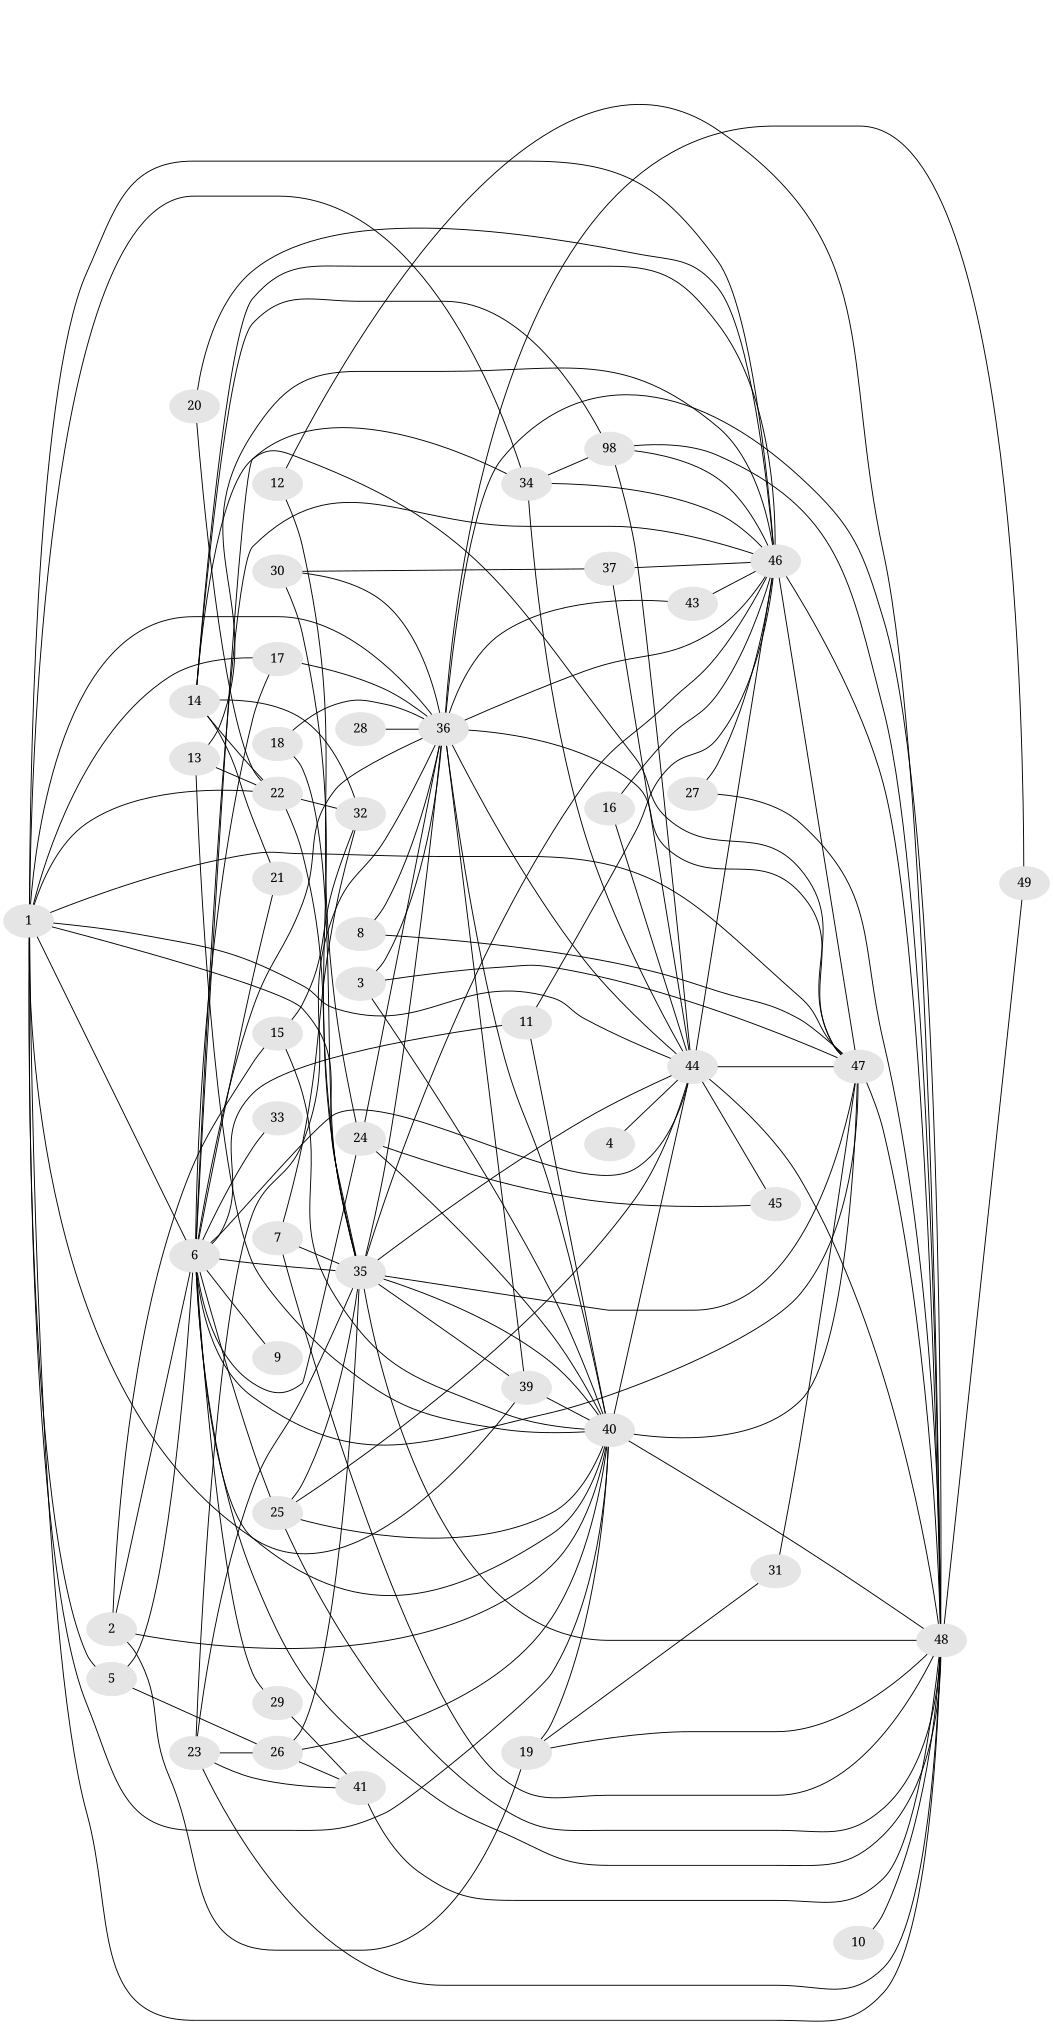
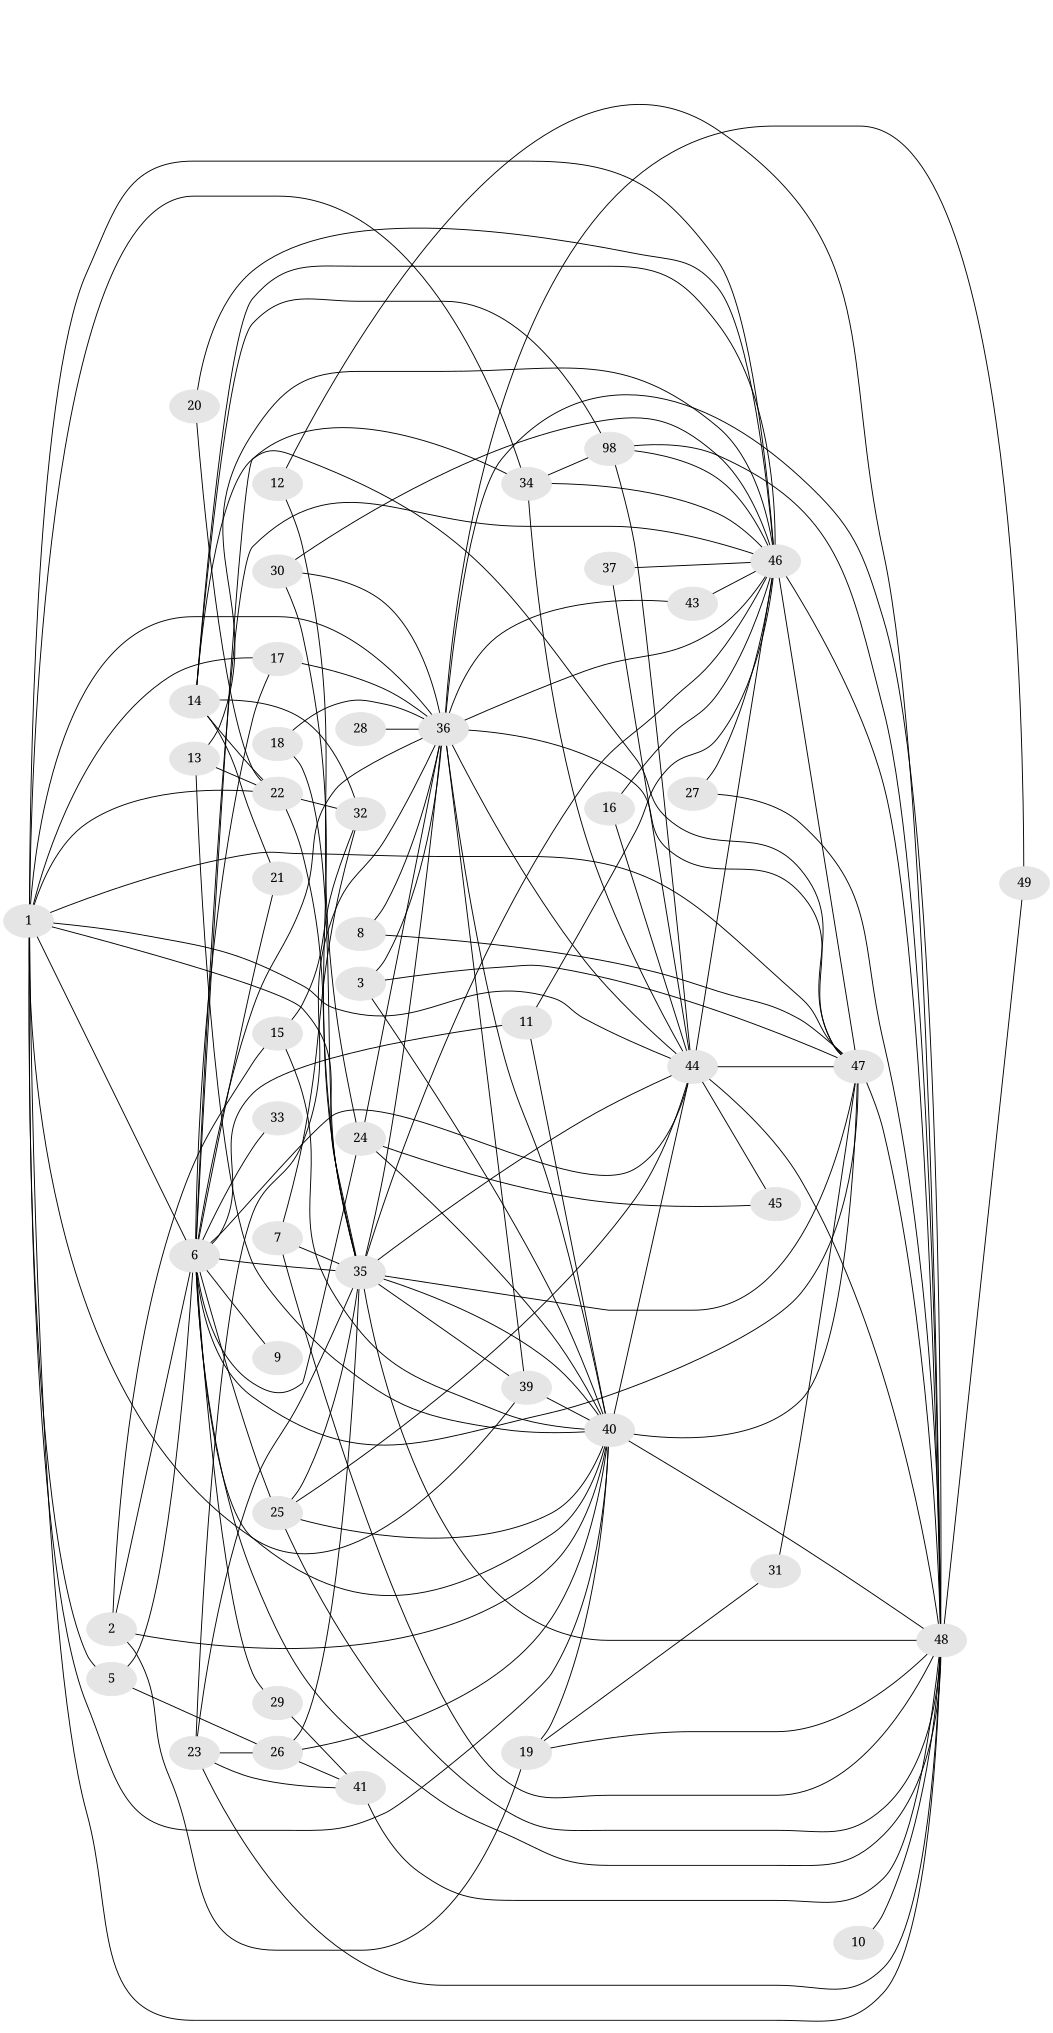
(443, 570) -> (549, 433)
(610, 1144) -> none
